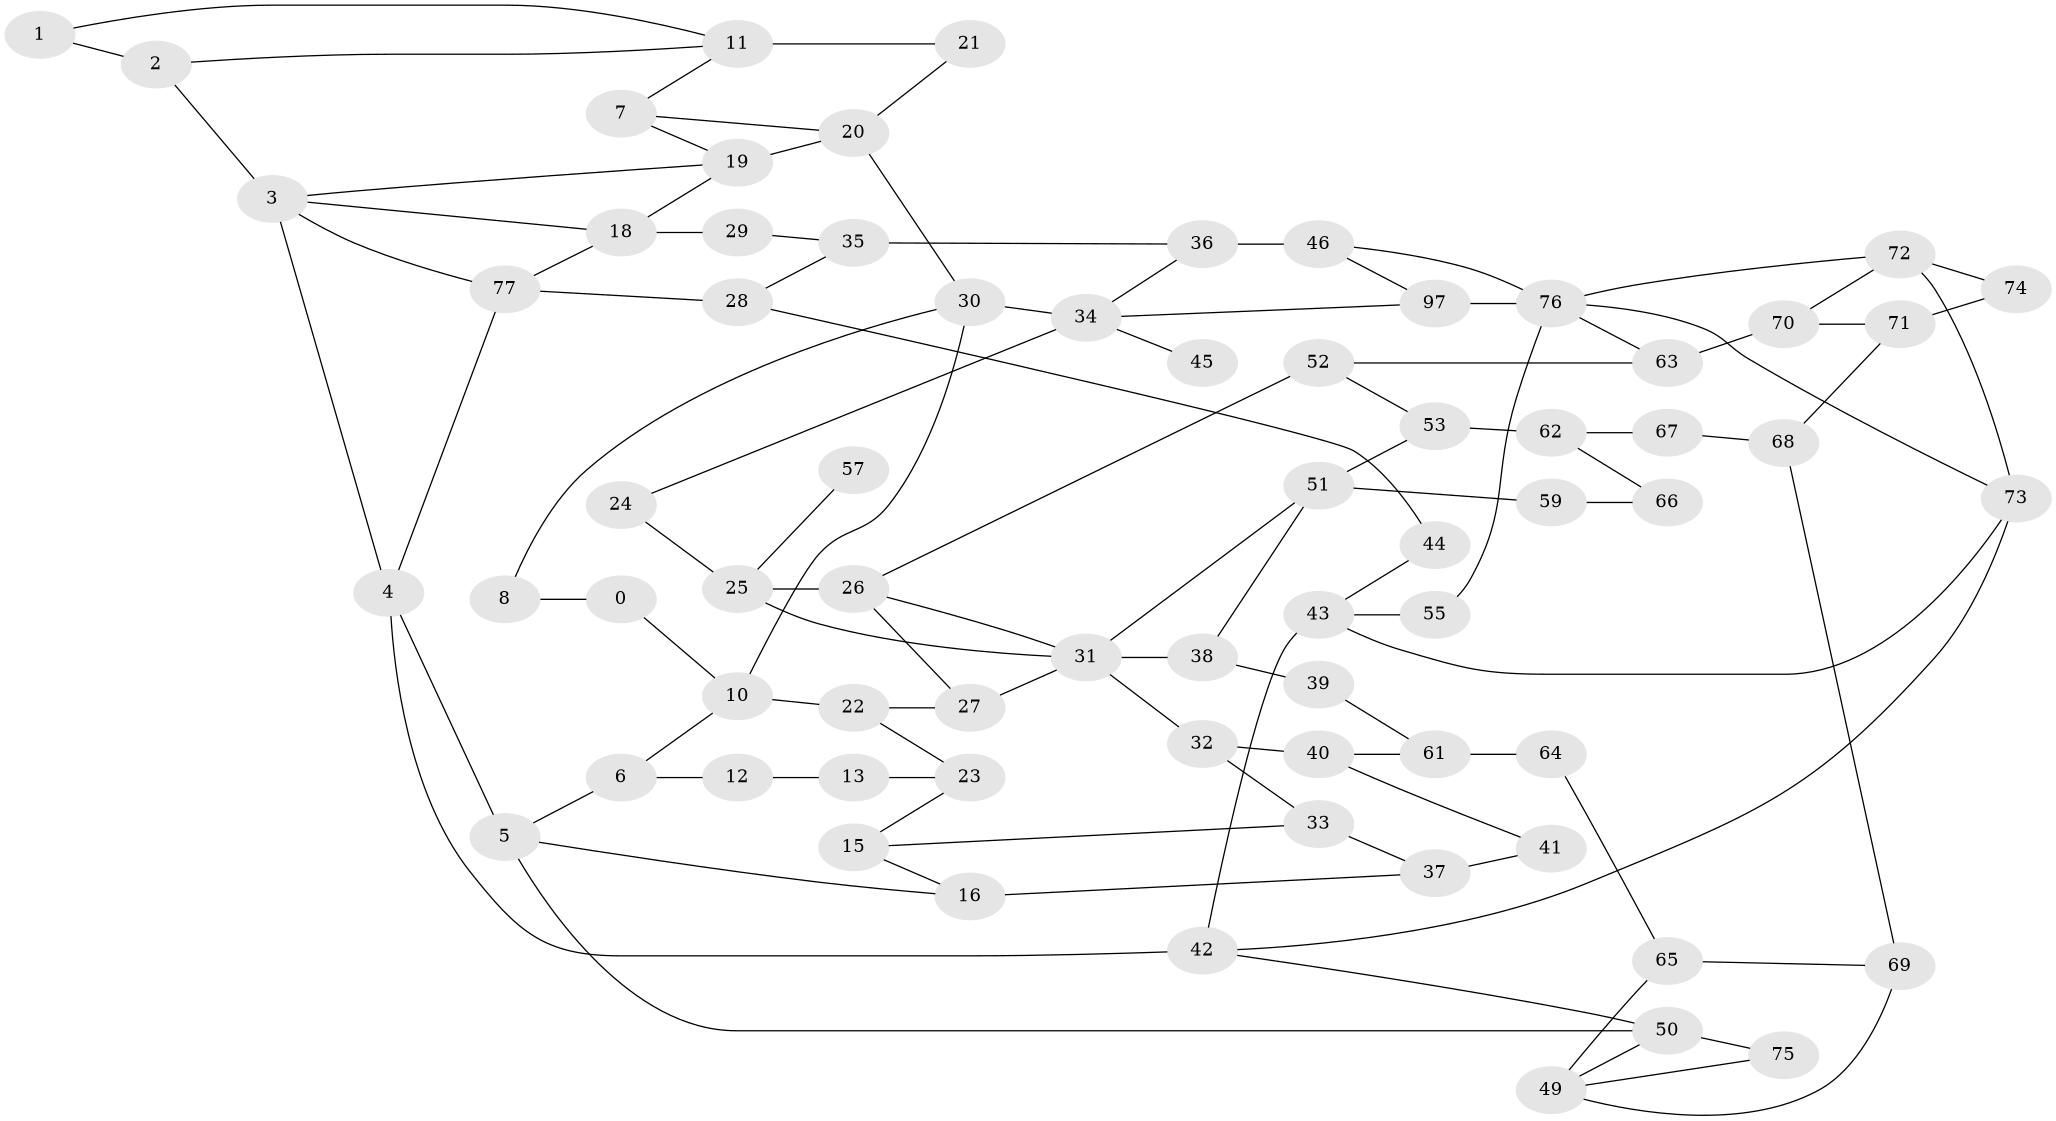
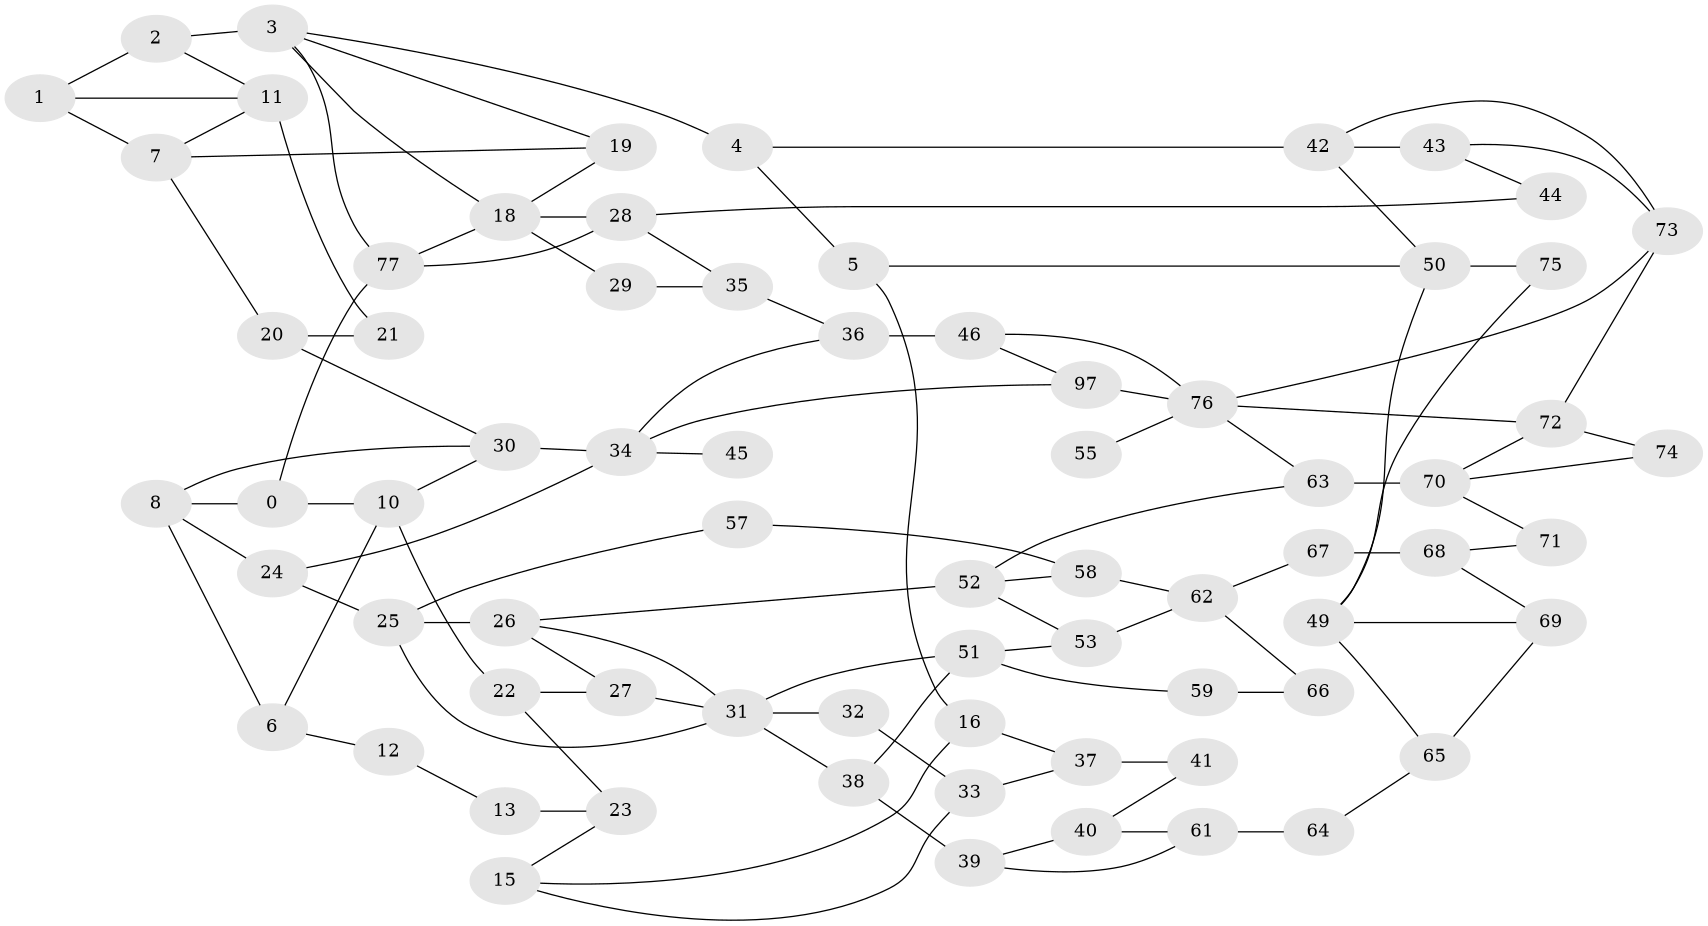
none -> (98, 128)
(796, 148) -> none
none -> (563, 217)
(1958, 307) -> (1551, 468)
(447, 441) -> (315, 378)
none -> (214, 539)
none -> (1086, 574)
(1377, 615) -> none
(1261, 749) -> (1028, 847)
(563, 807) -> (214, 615)
